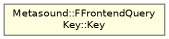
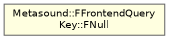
(84, 20) -> (84, 20)
